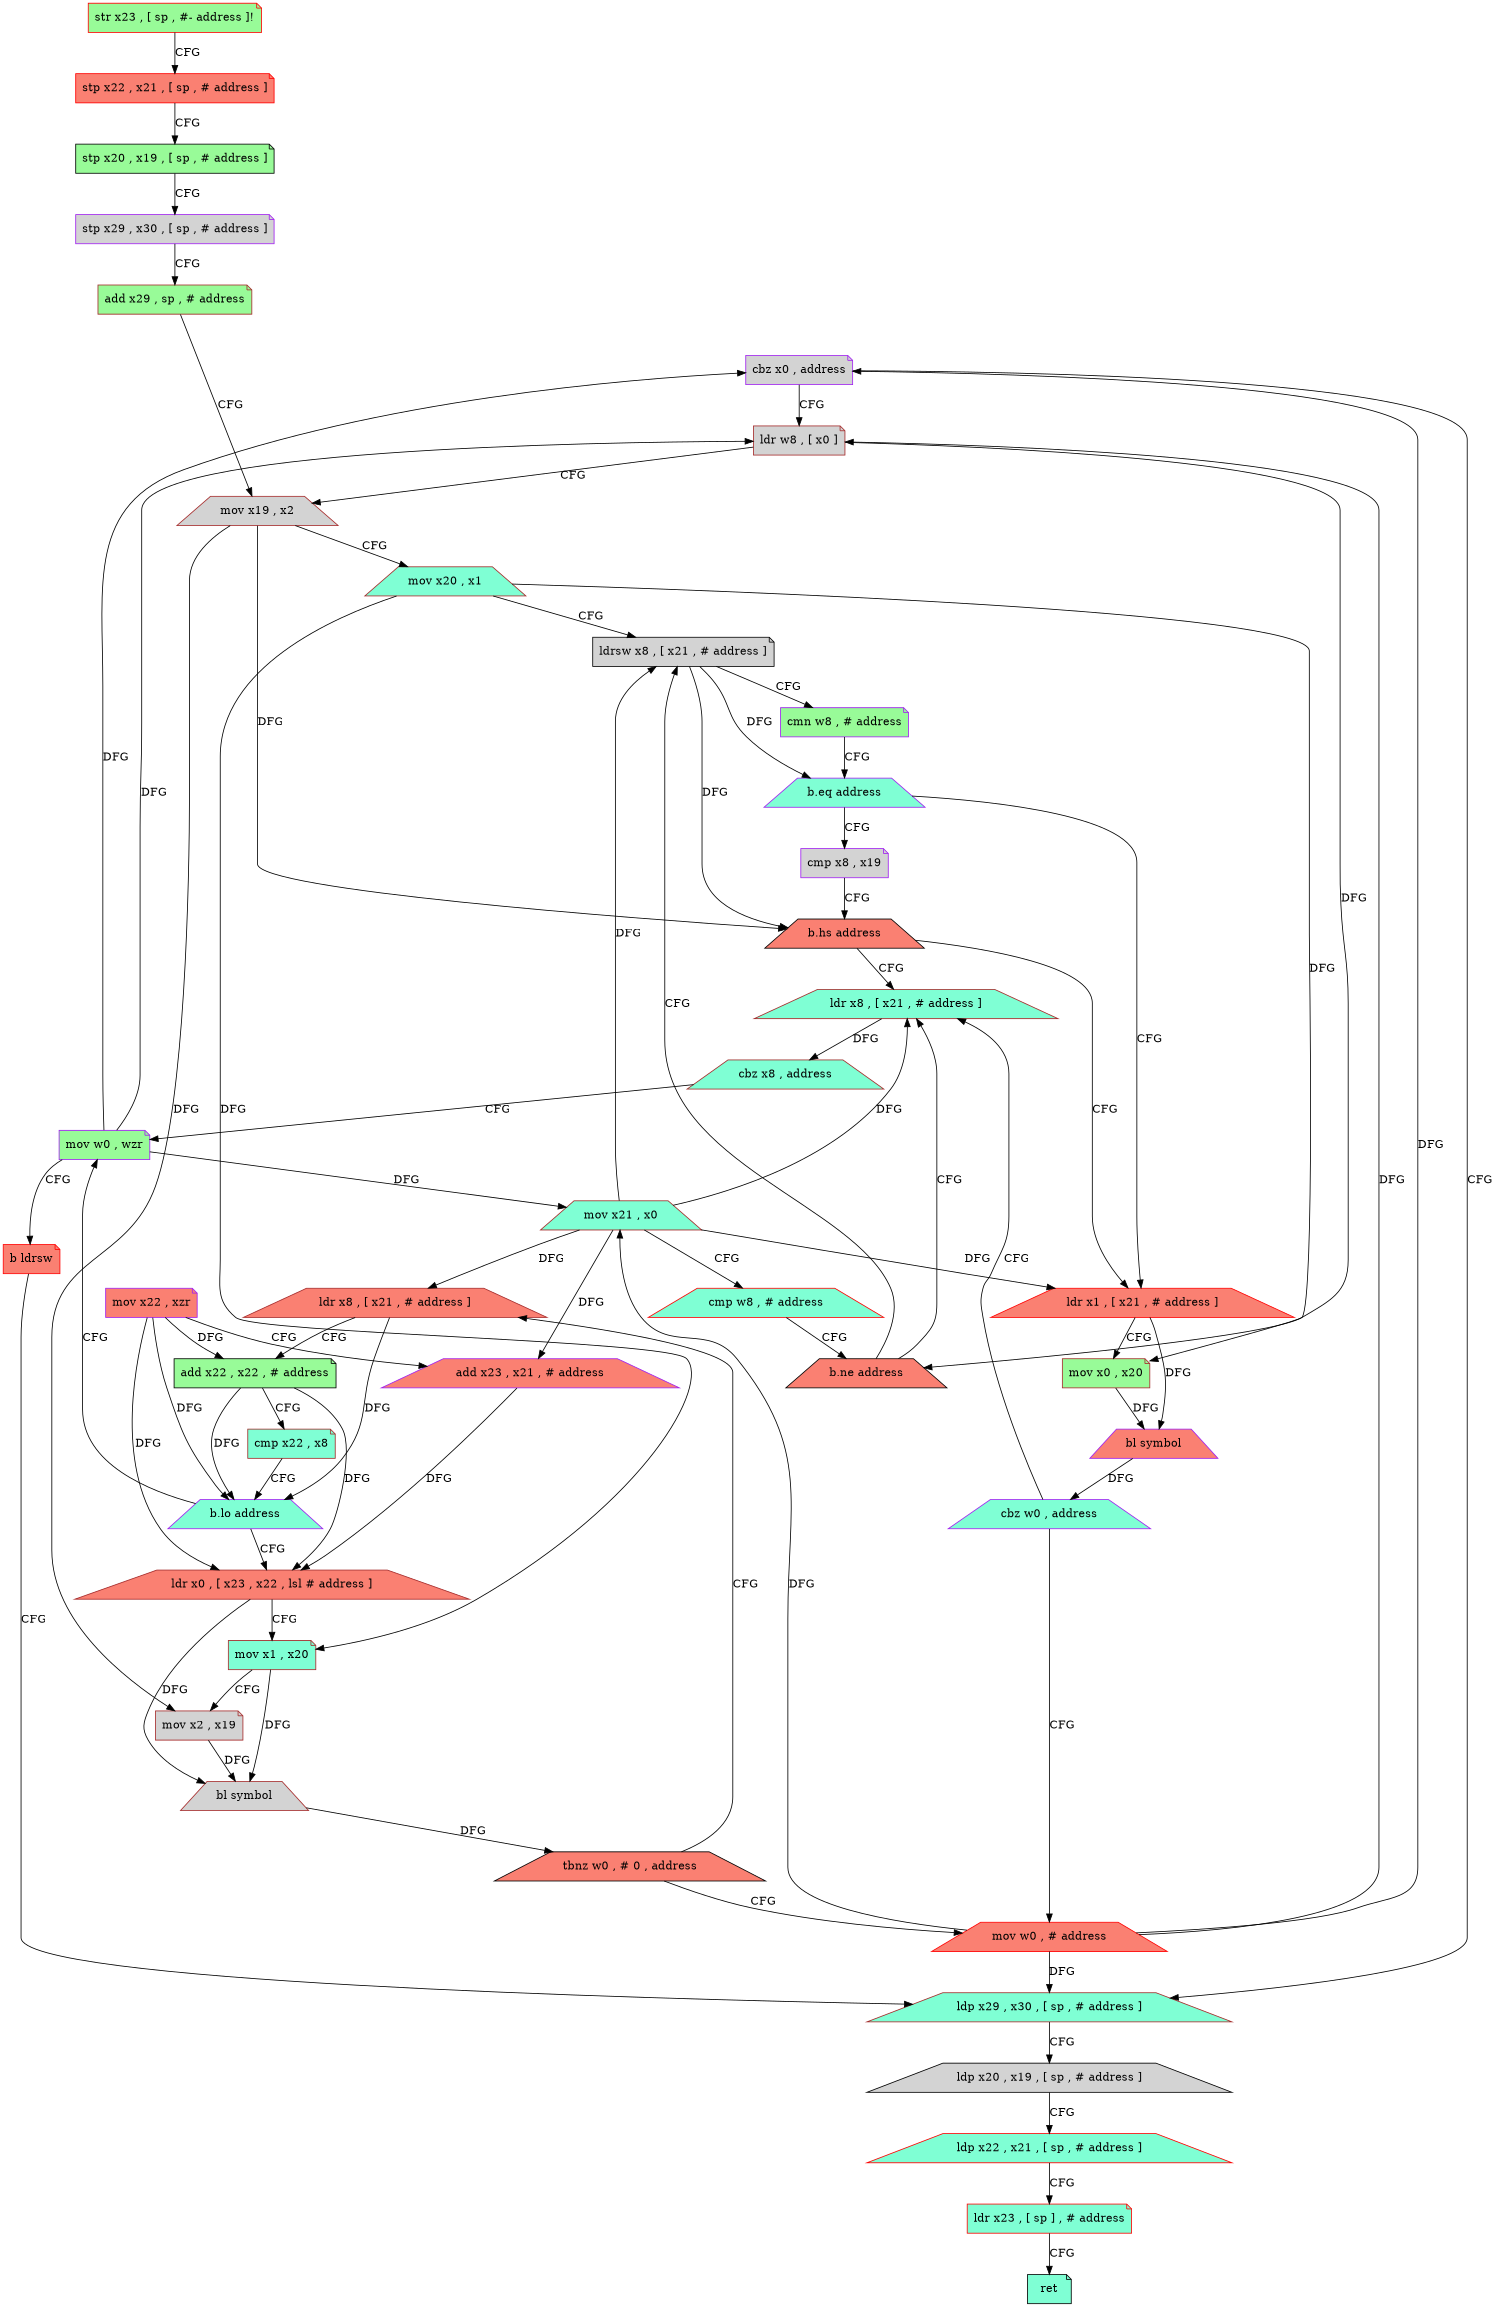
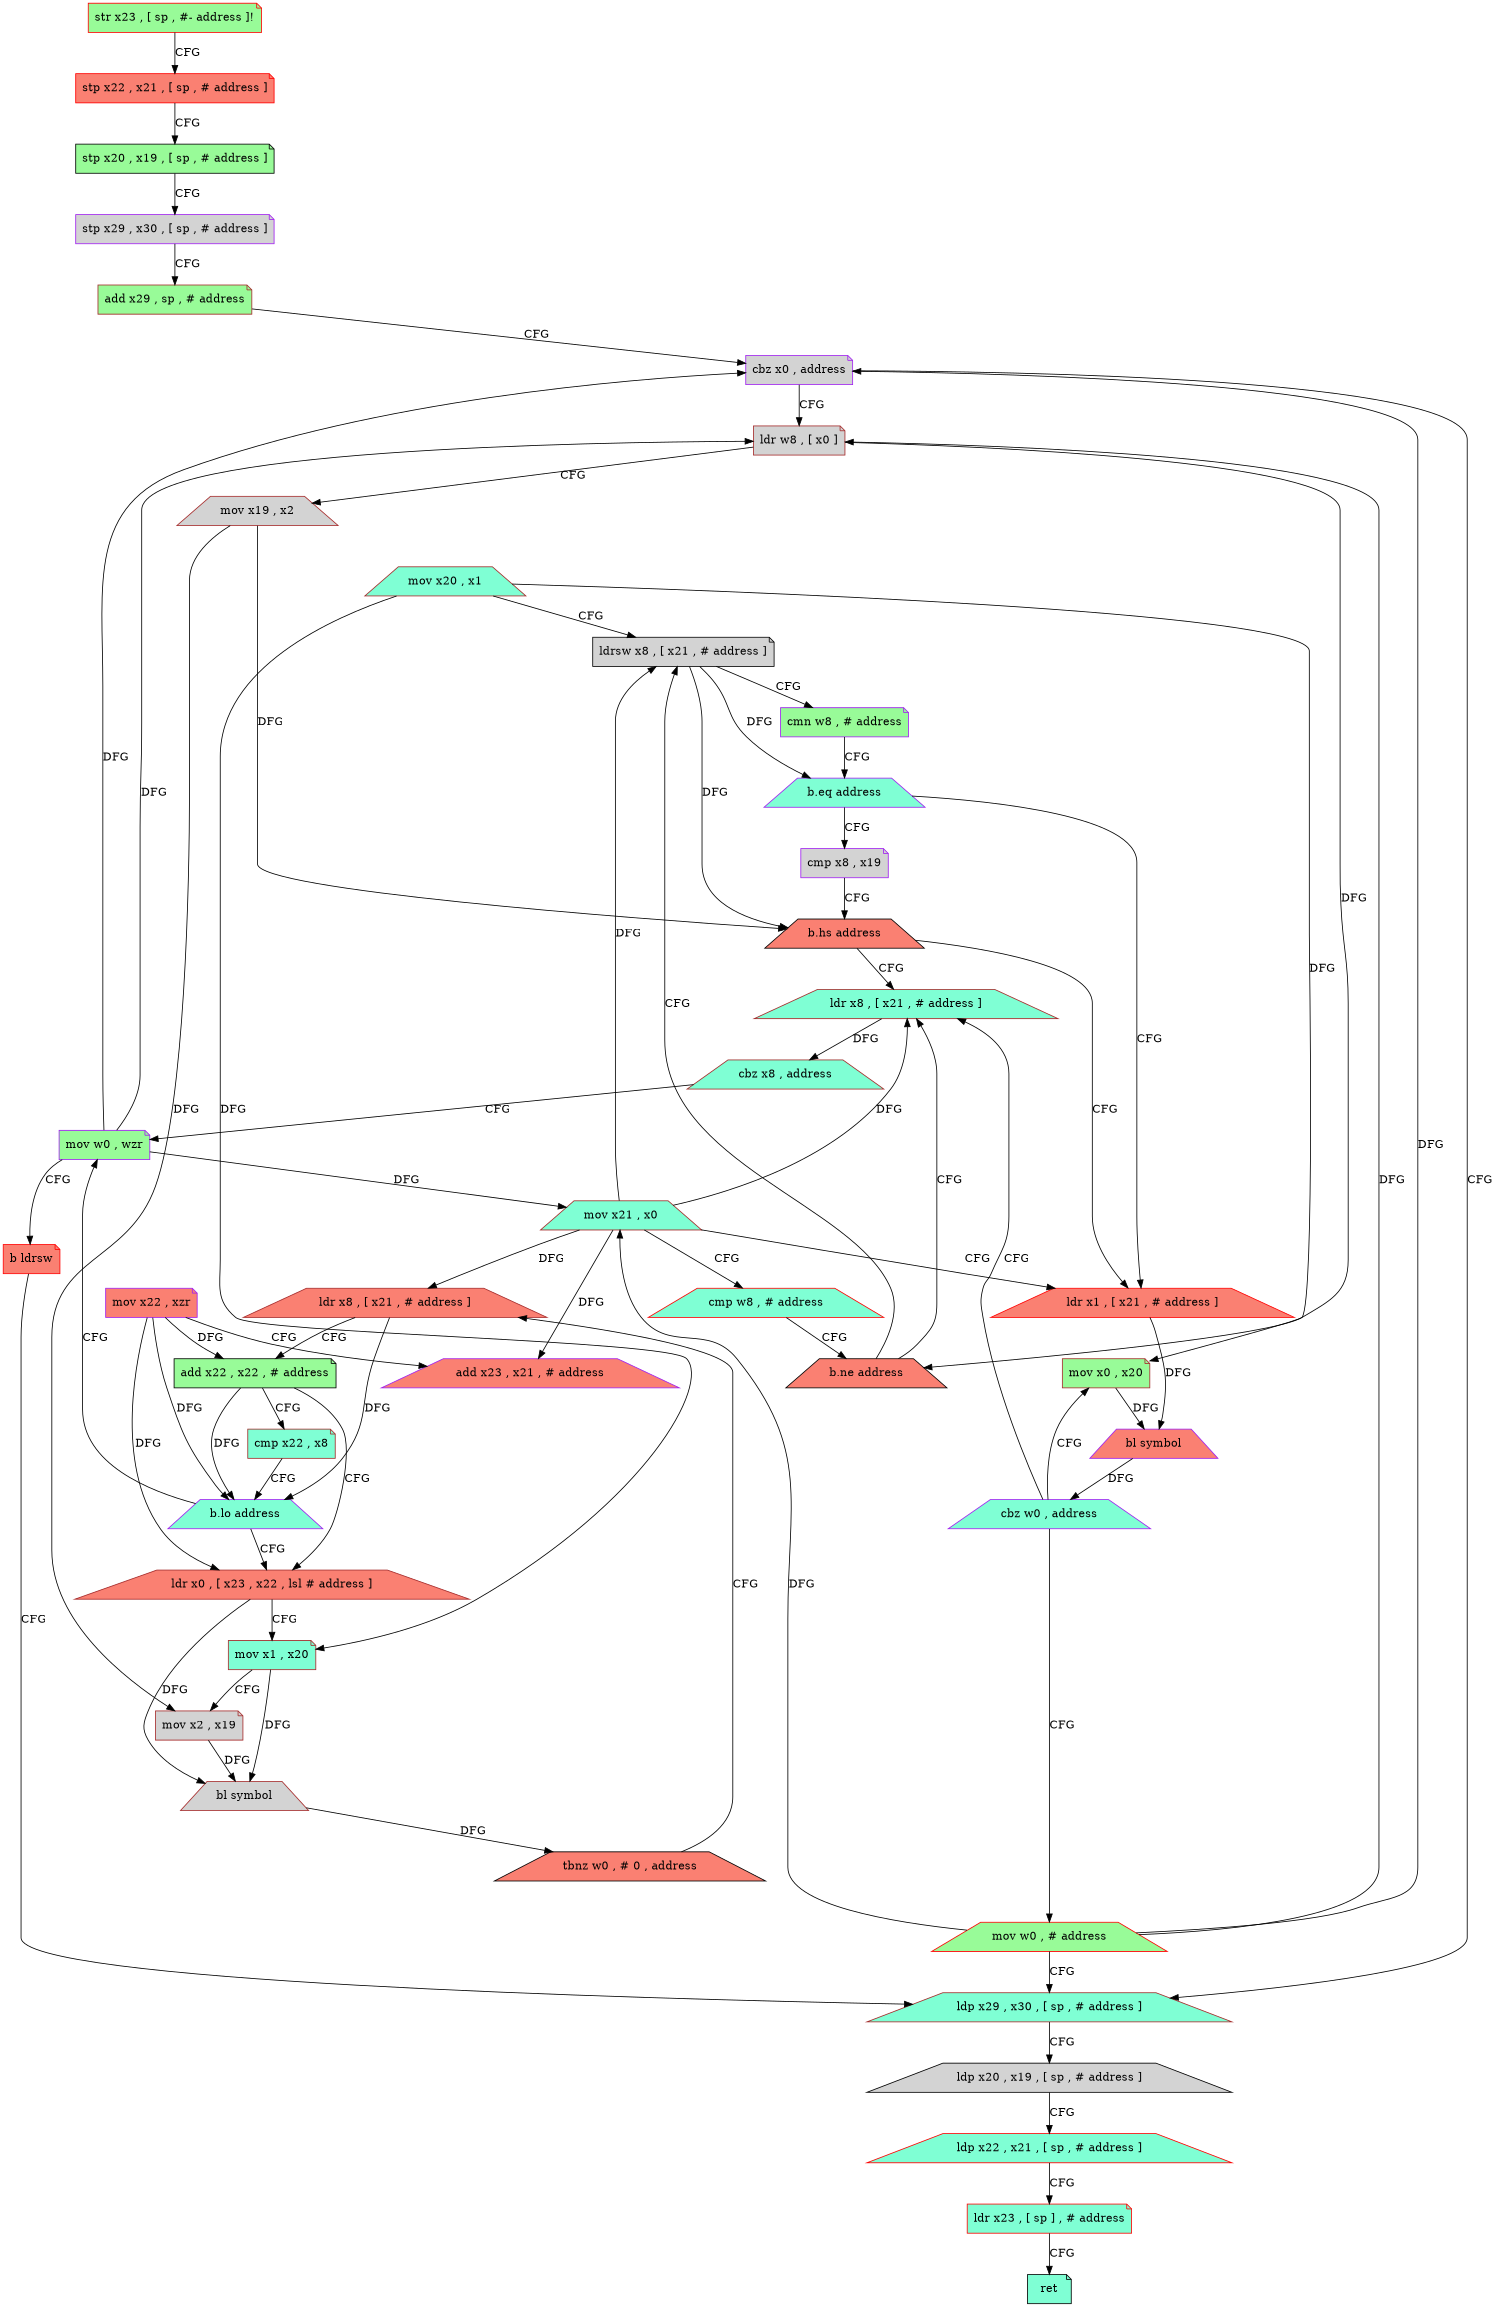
(215, 401) -> (495, 336)
(348, 545) -> none
(978, 1259) -> (978, 1259)
(1126, 1334) -> (1052, 1442)
(357, 1479) -> (357, 1479)
(417, 1483) -> none
(807, 1918) -> none
(1049, 1937) -> (1049, 1937)
(1062, 1972) -> (1062, 1972)
